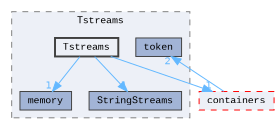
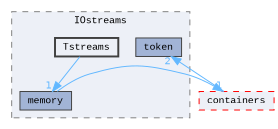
(101, 21) -> (101, 21)
(157, 72) -> (135, 66)
(135, 101) -> none
